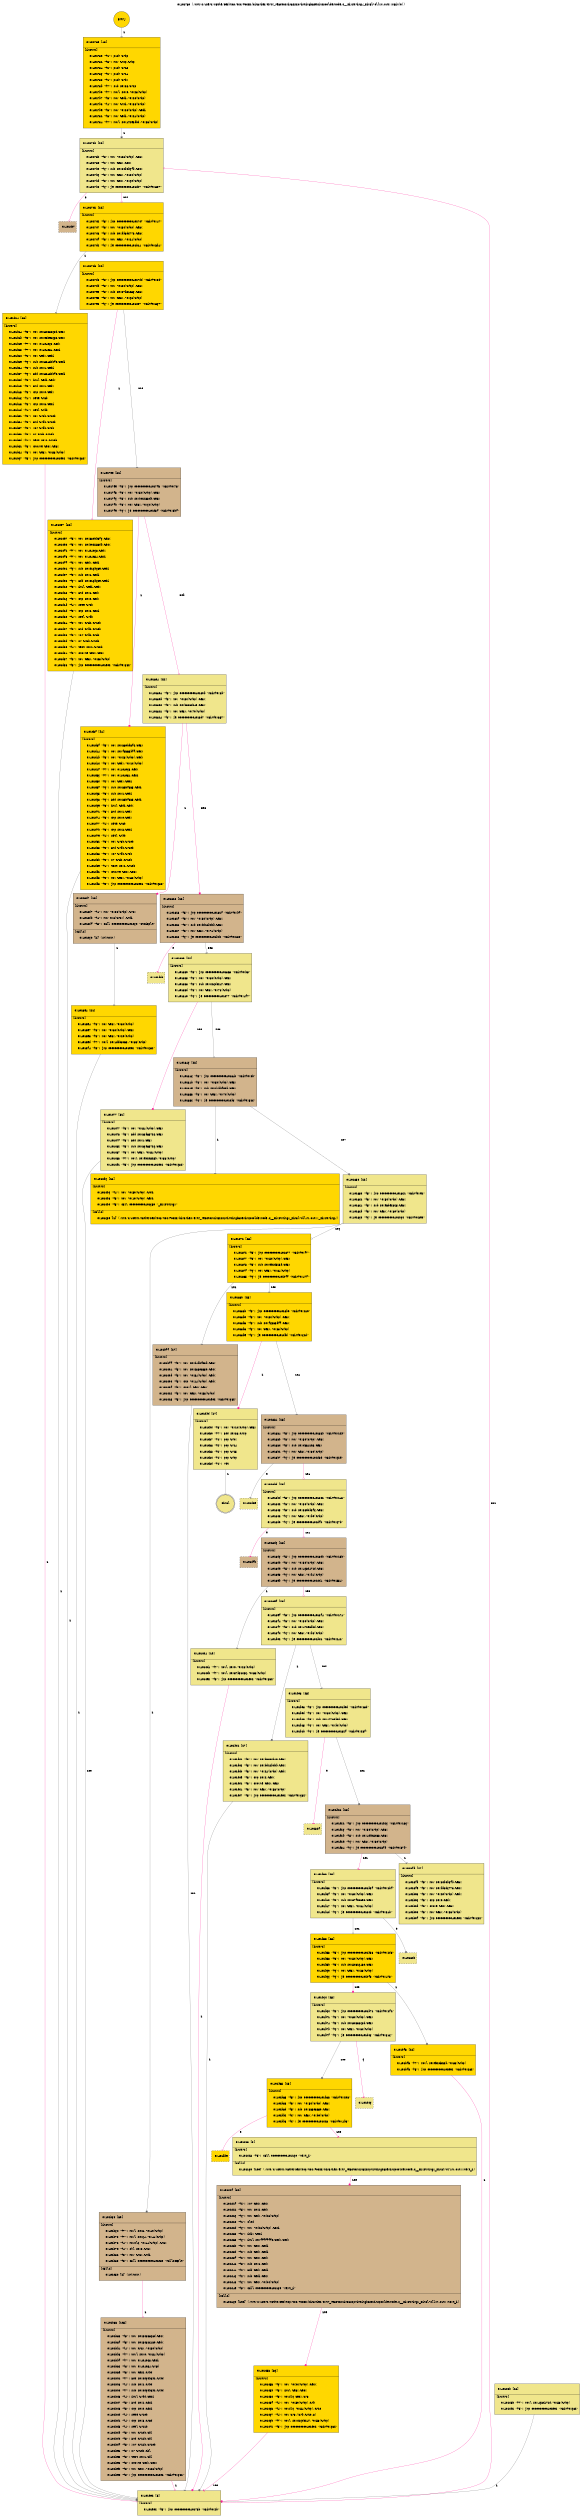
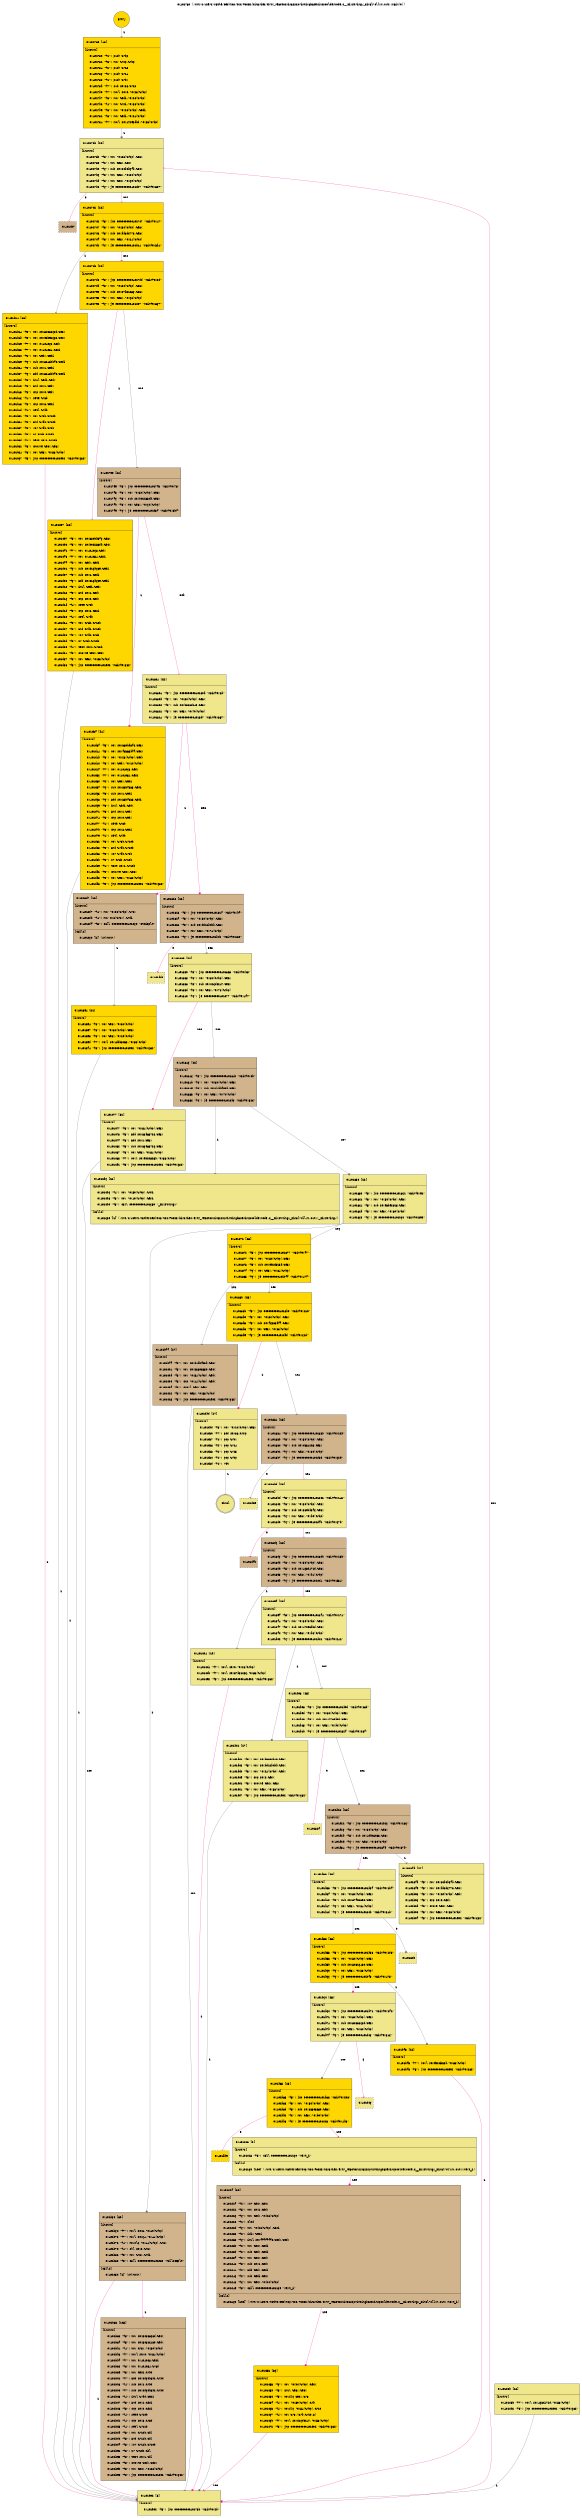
none -> (122, 256)
(215, 1199) -> (215, 1199)
(173, 2485) -> (90, 2400)
